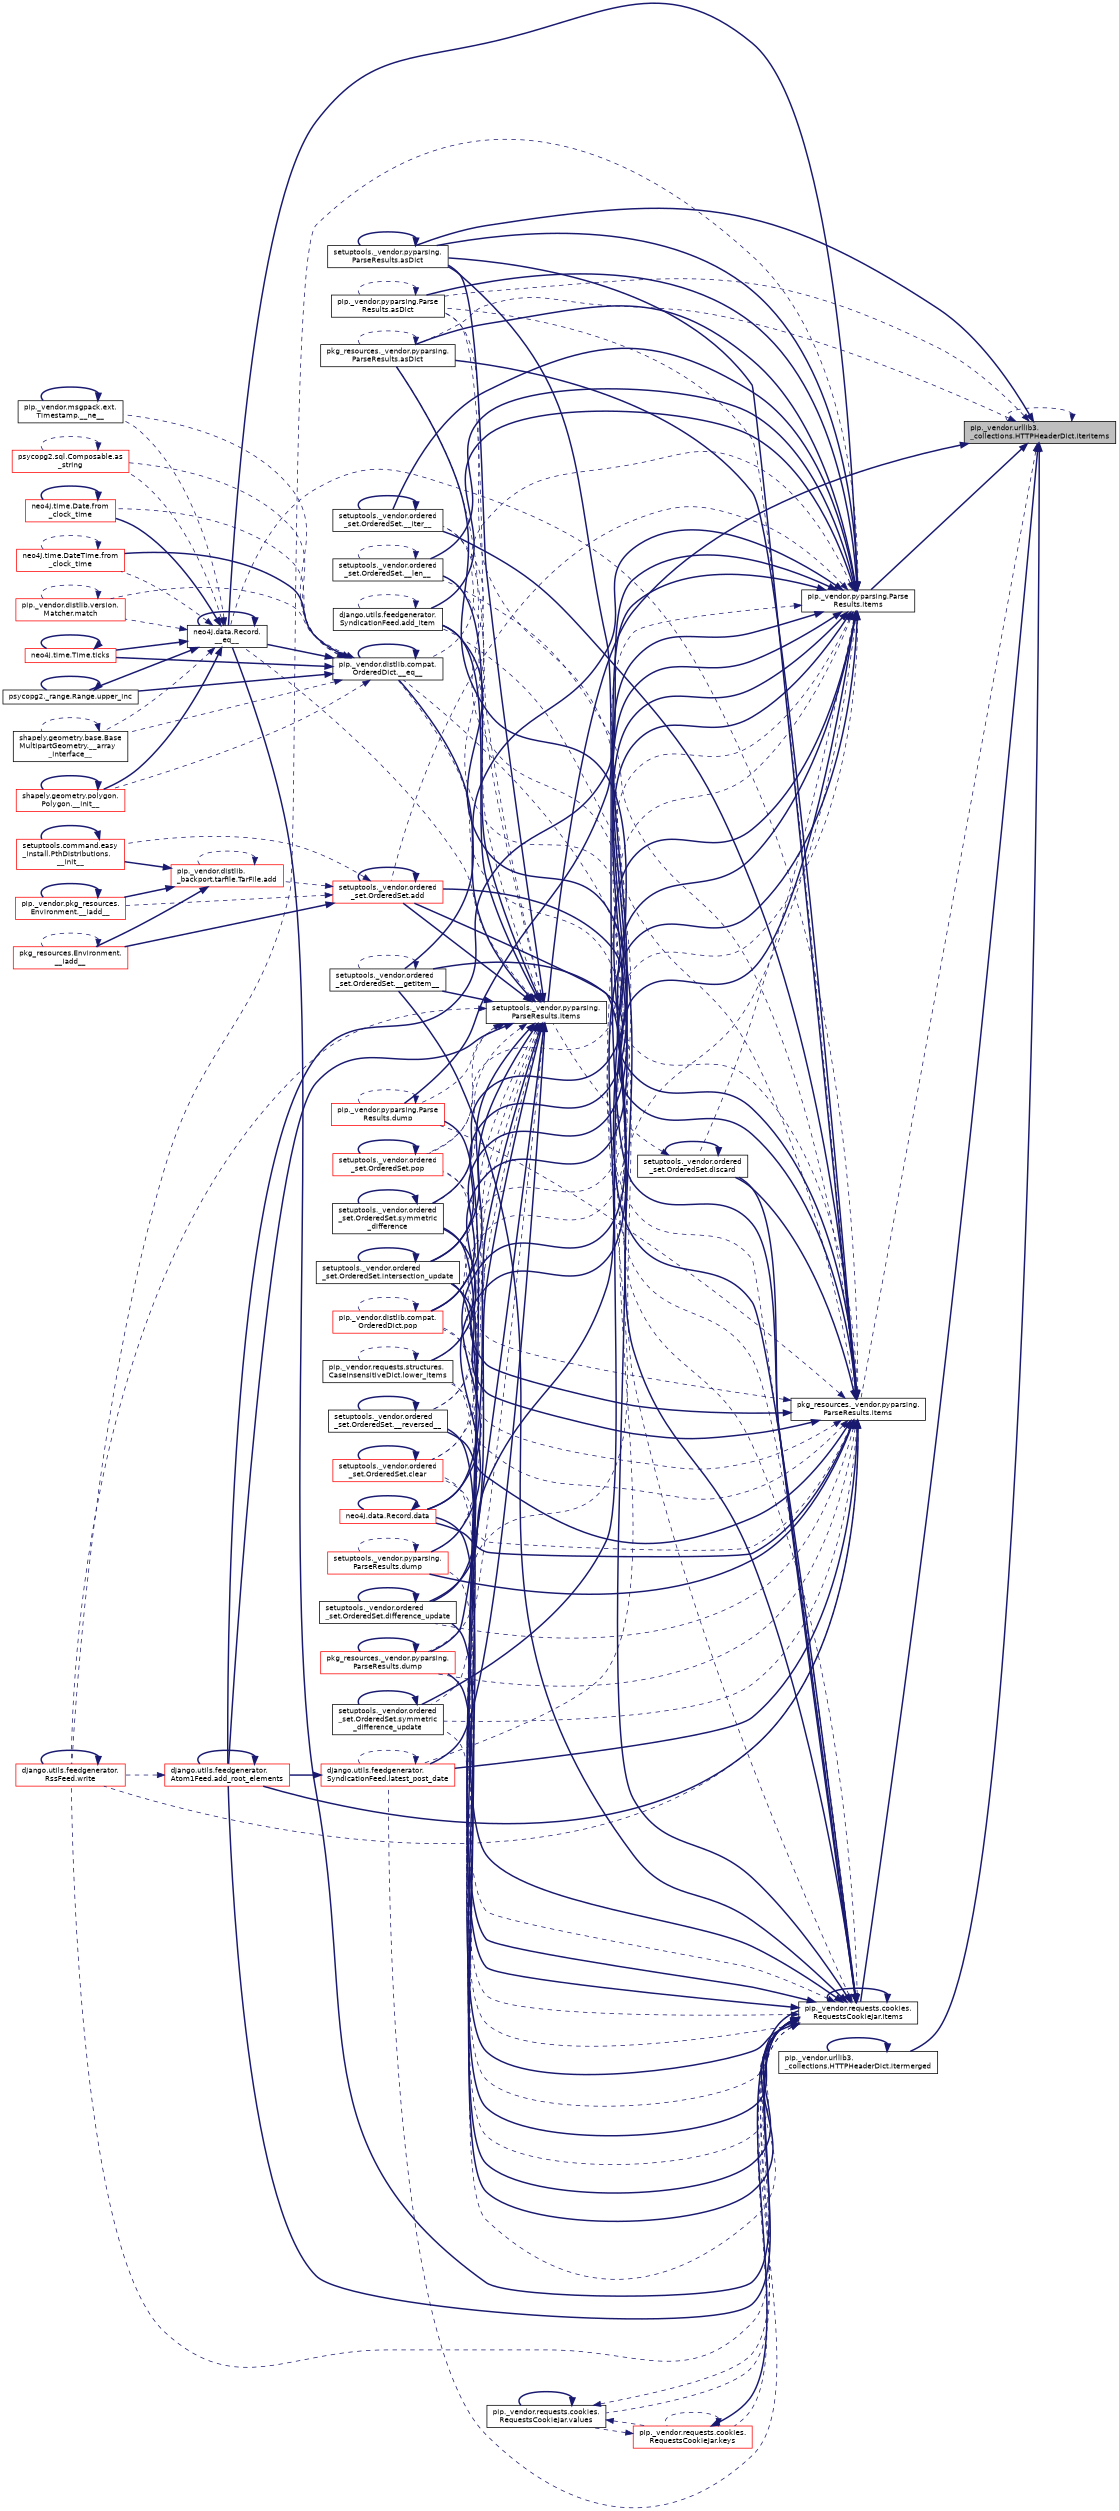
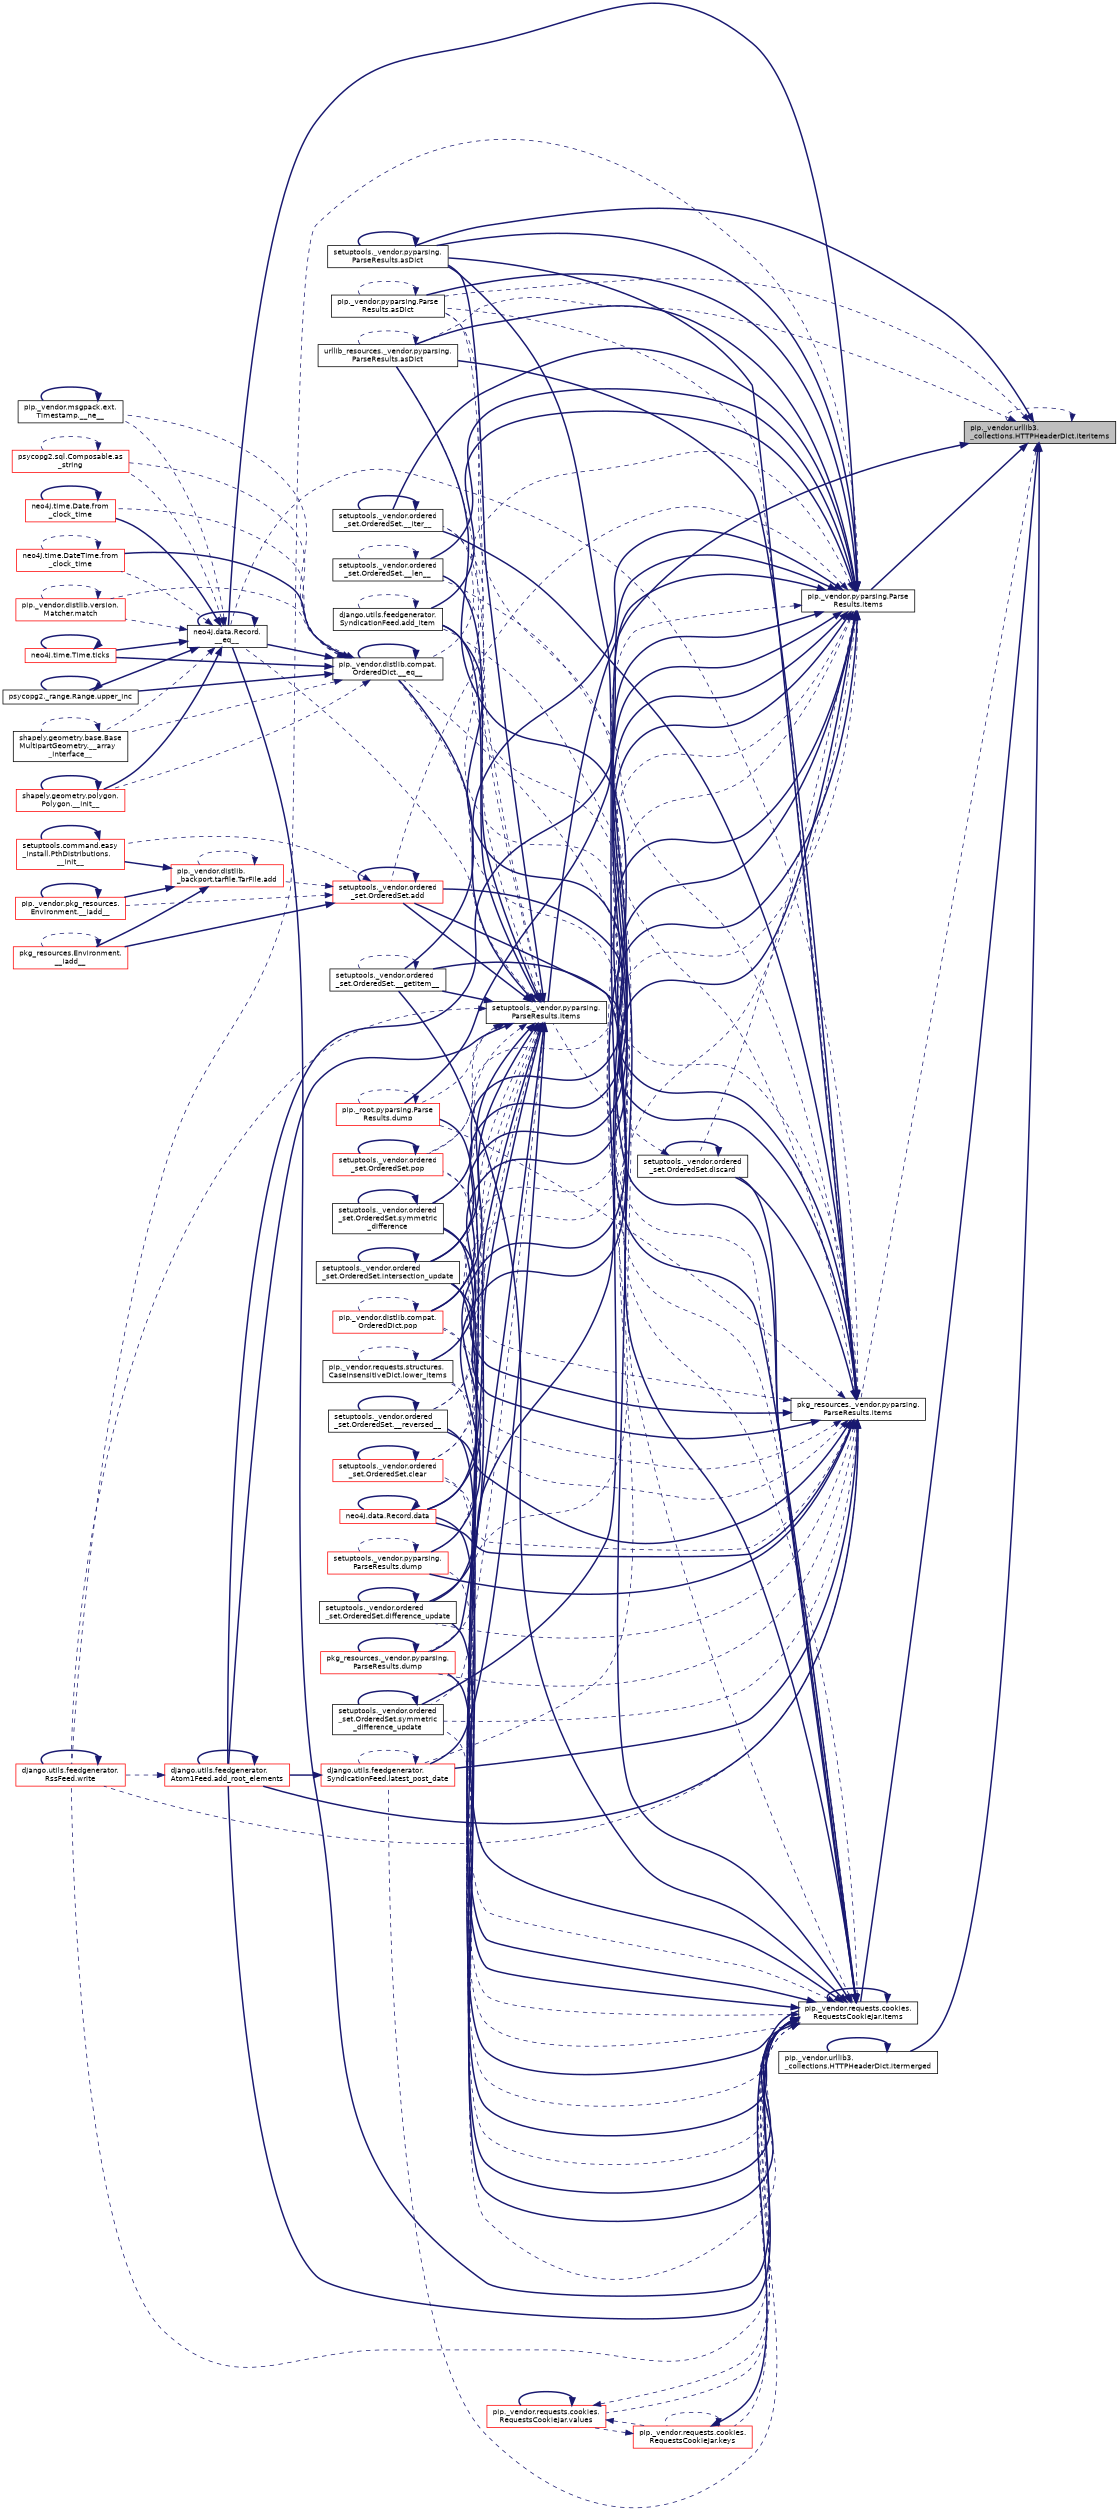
(388, 356) -> (388, 356)
(388, 1114) -> (388, 1114)
(546, 2416) -> (546, 2416)
